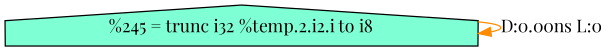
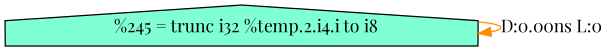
(242, 28) -> (242, 28)
